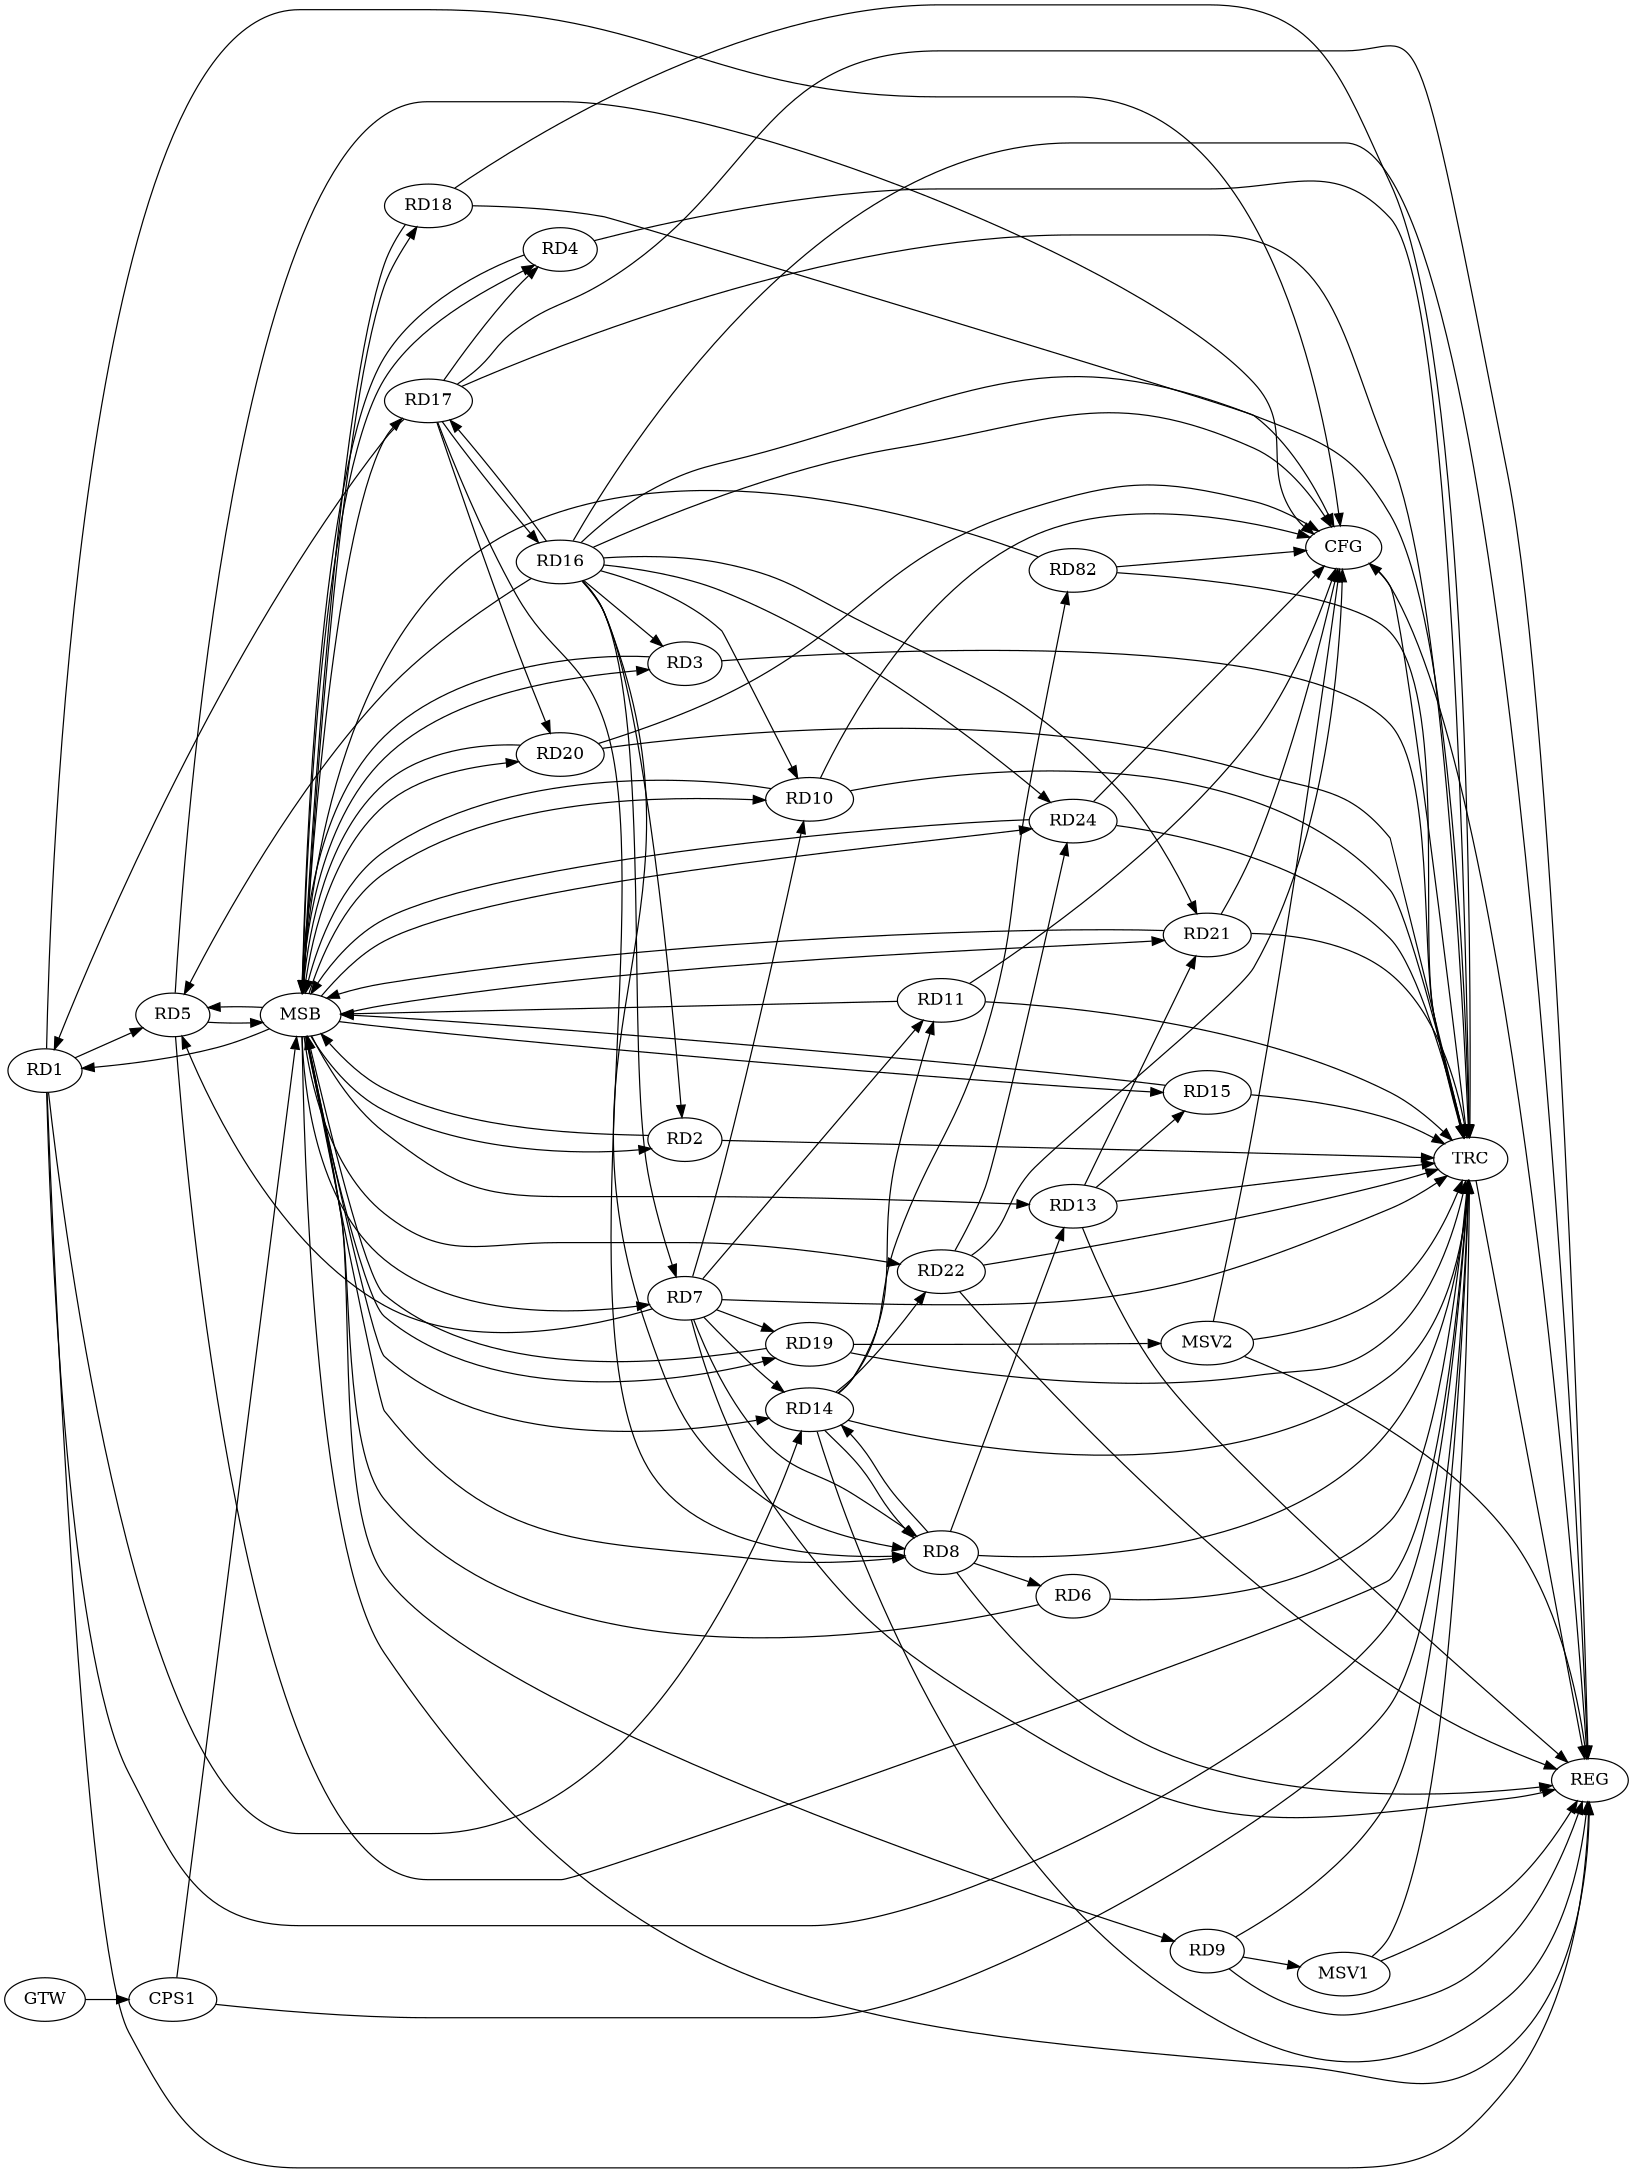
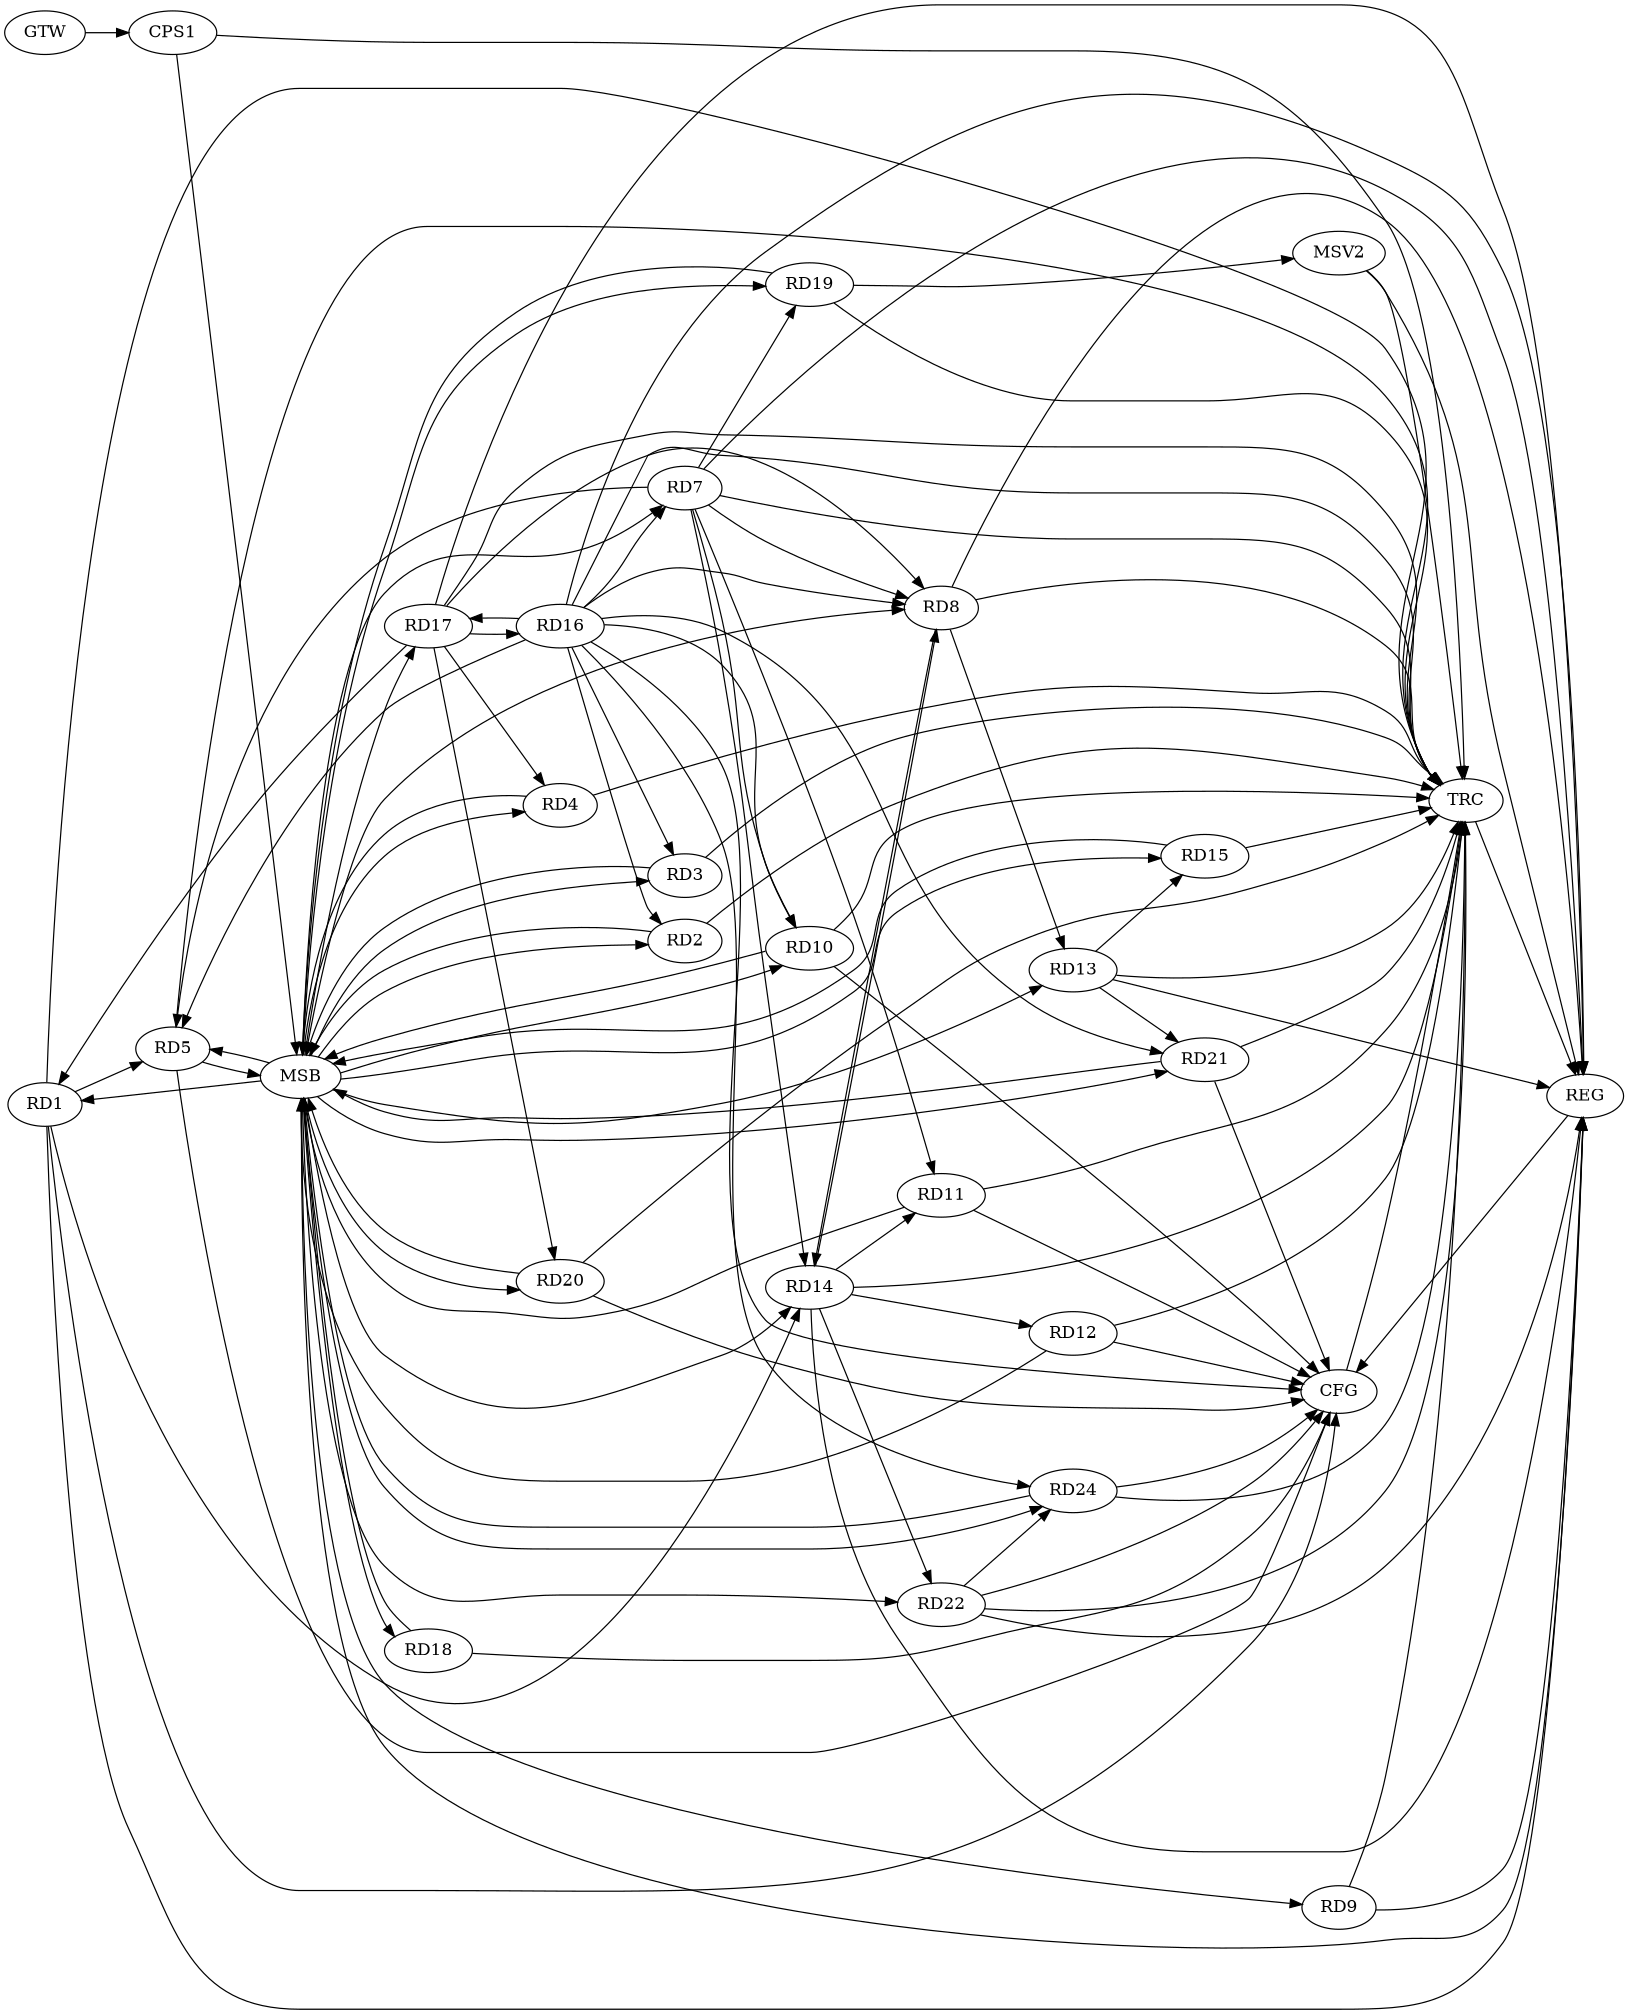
(1365, 129) -> none
(1073, 570) -> (1073, 1333)
(1283, 953) -> none
(1073, 1596) -> none
(1344, 1974) -> none
